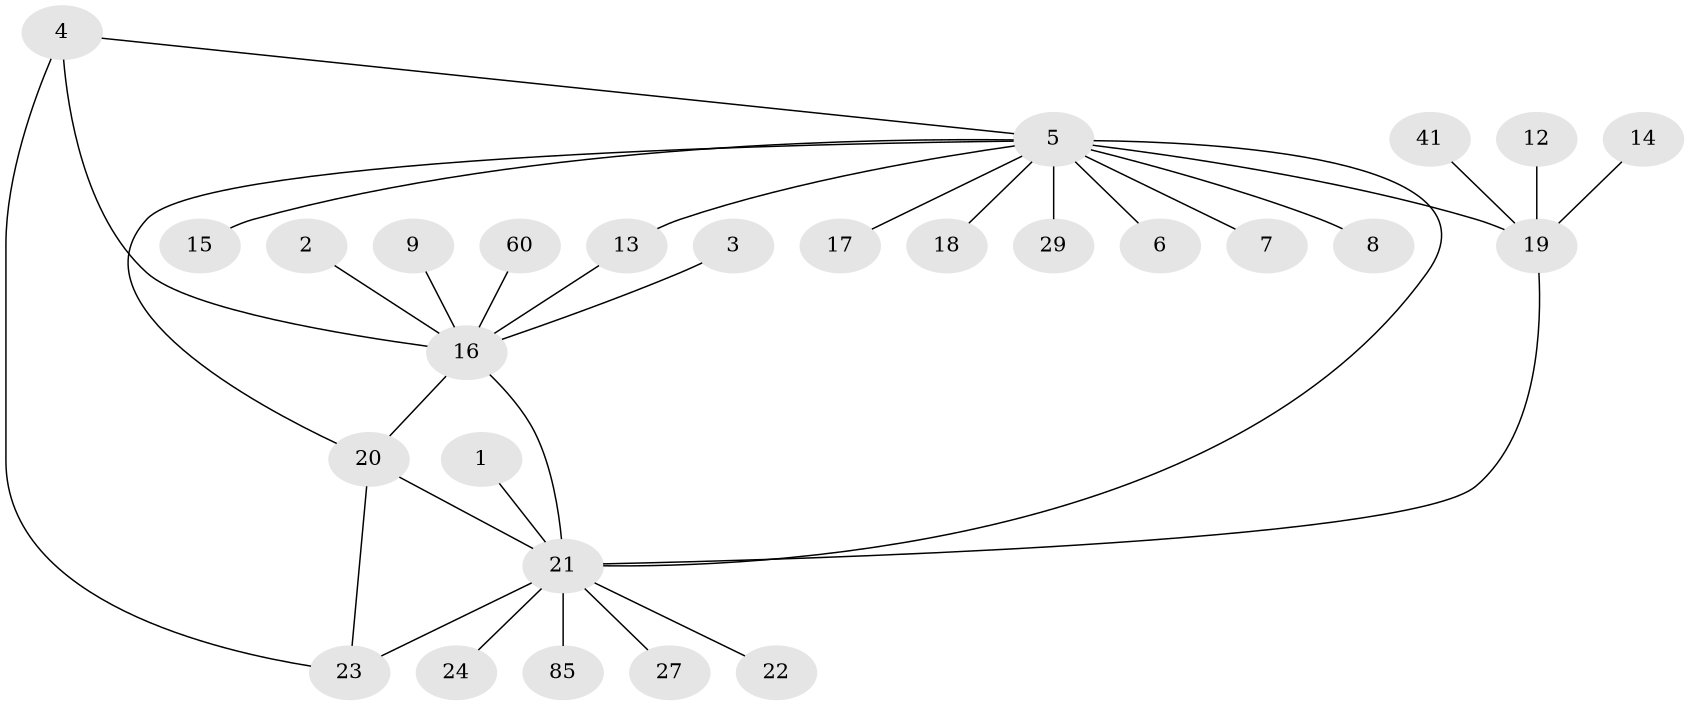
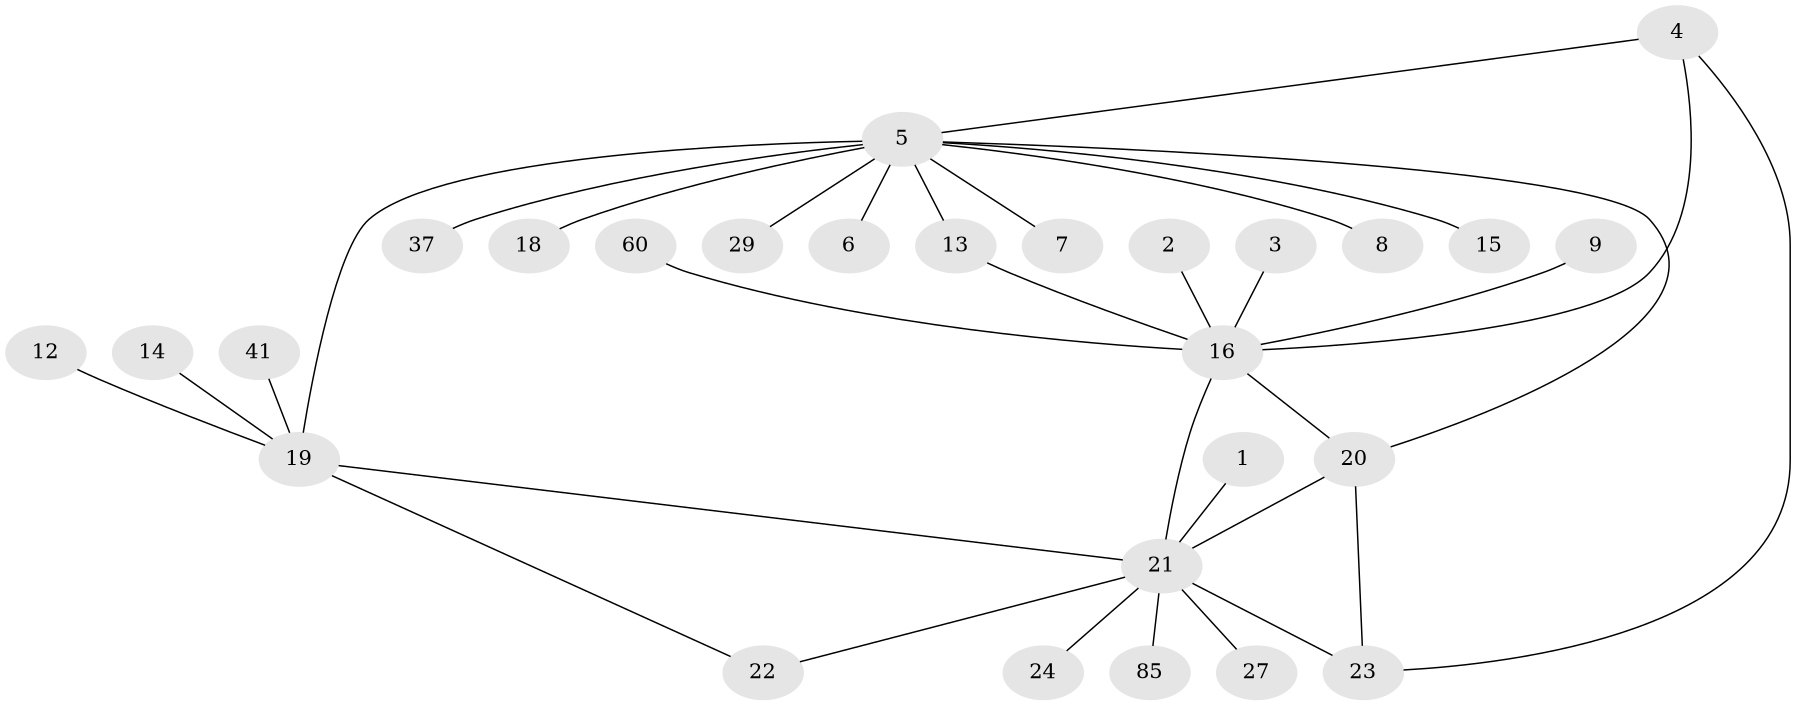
(840, 246) -> (422, 246)
(1244, 430) -> none
none -> (531, 566)
